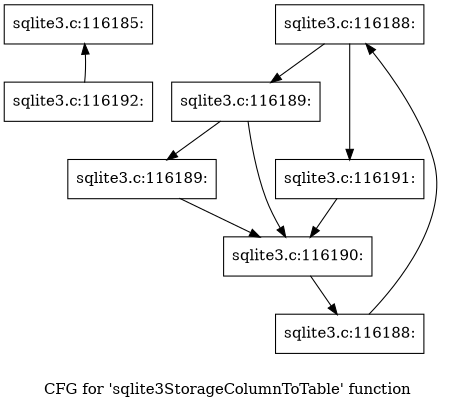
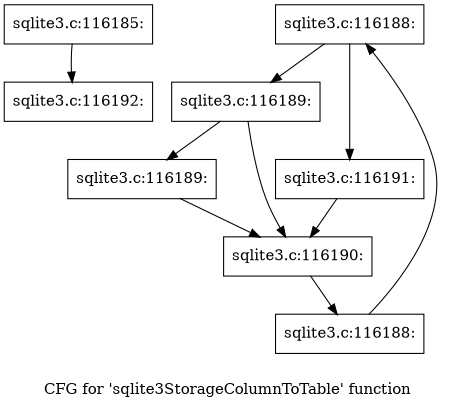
(86, 68) -> (71, 58)
